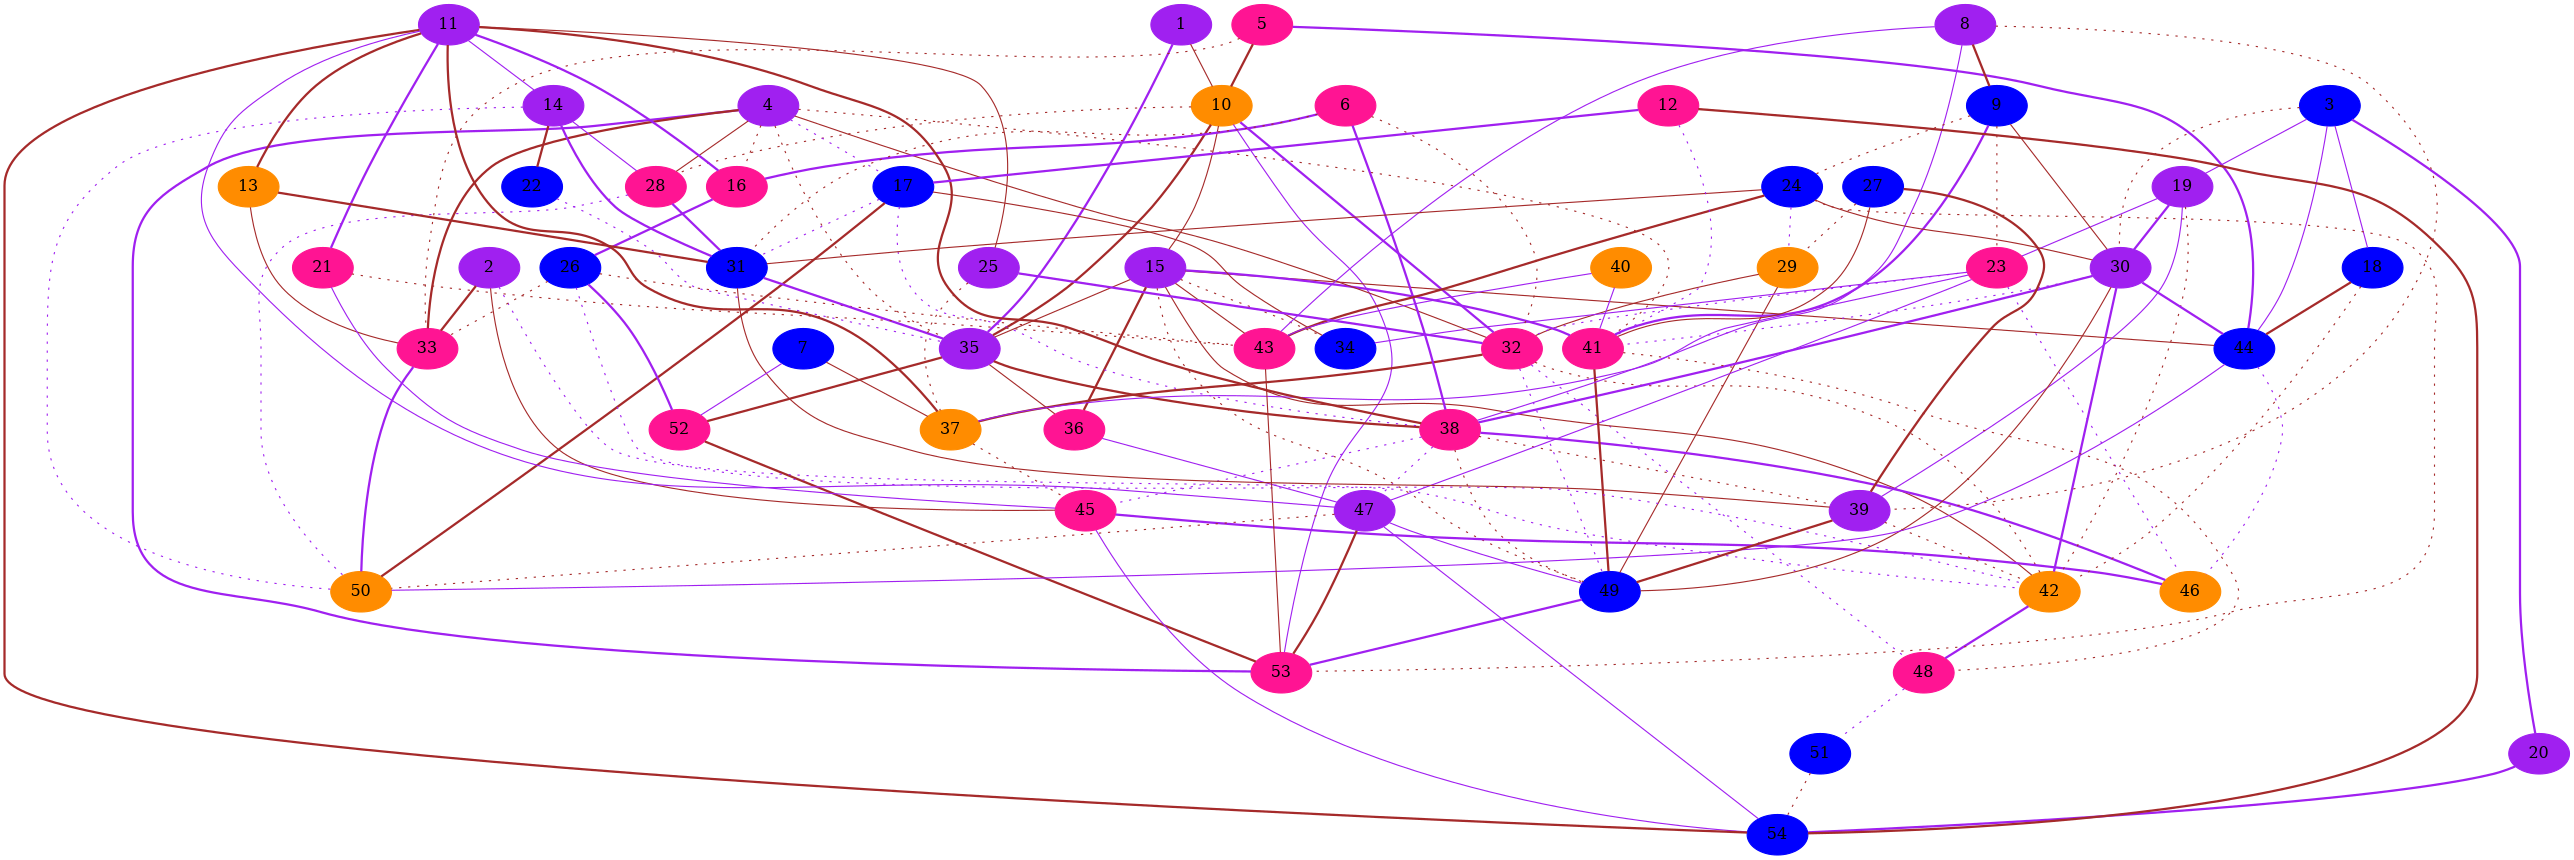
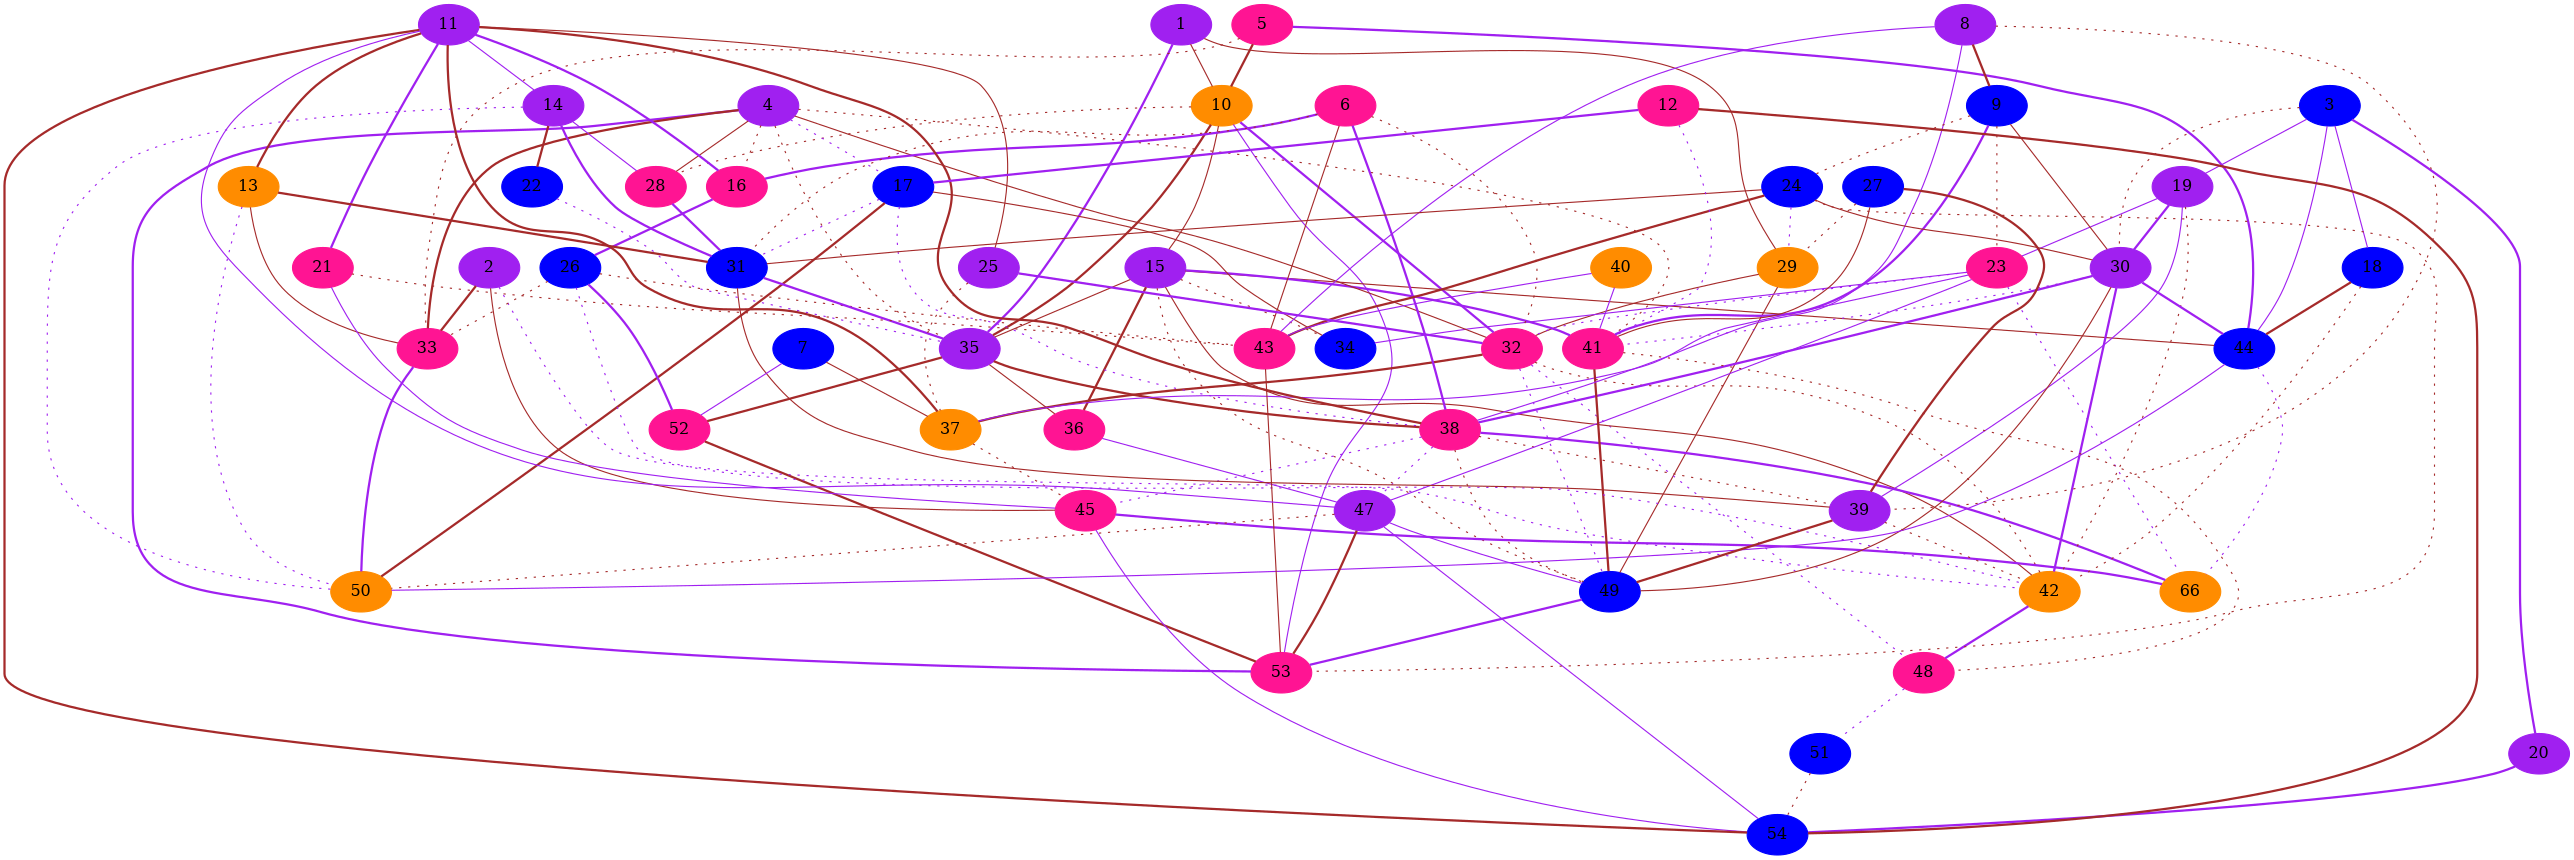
none -> (1549, 51)
(280, 250) -> (213, 422)
(1212, 310) -> (1302, 237)
(2190, 592) -> (2190, 592)
